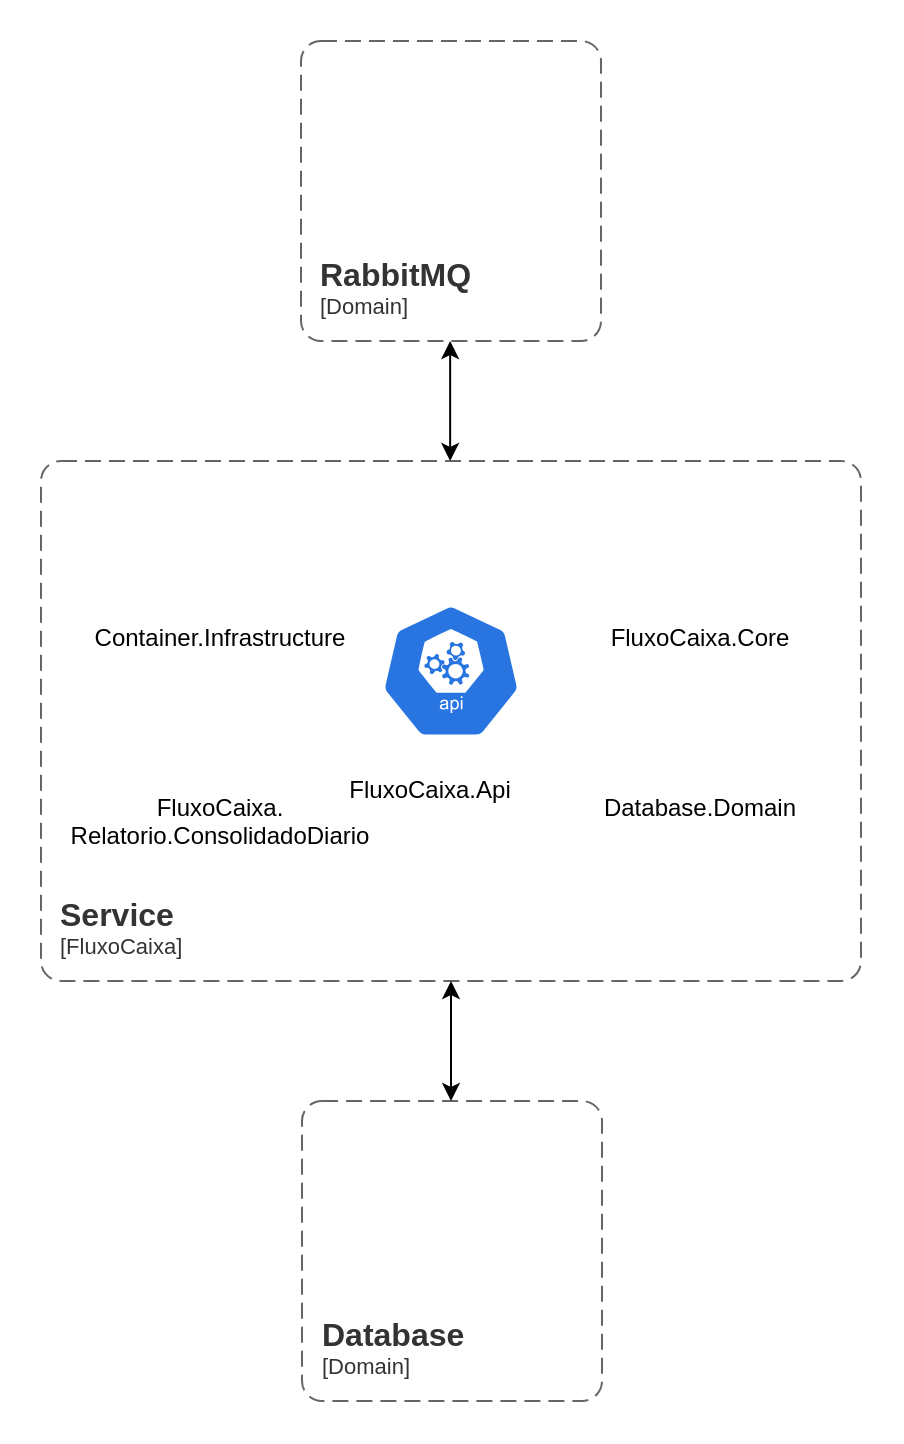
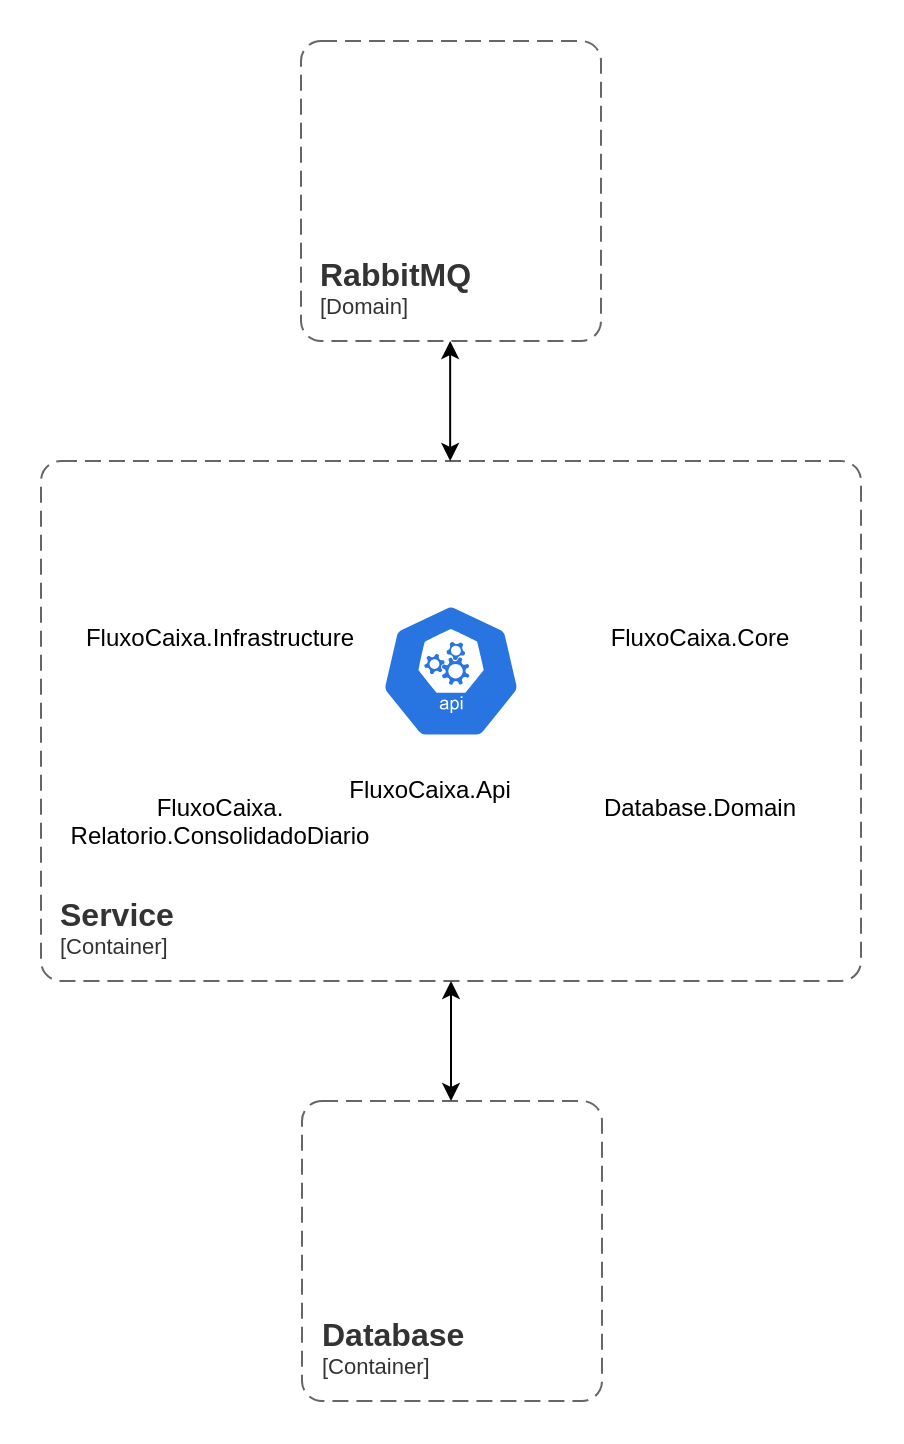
(220, 638) -> (220, 638)
(129, 933) -> (126, 933)
(372, 1353) -> (388, 1353)
